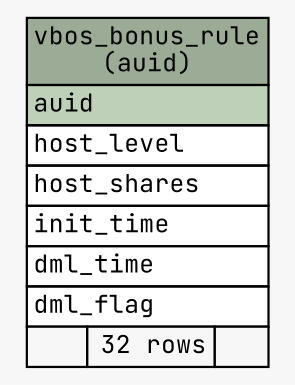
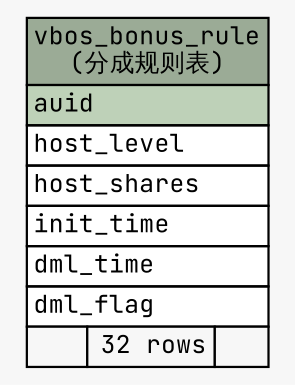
(148, 64) -> (148, 64)
